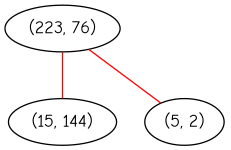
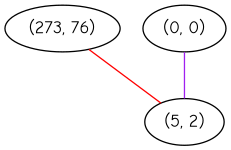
(63, 29) -> (63, 29)
none -> (184, 29)
(63, 122) -> none
